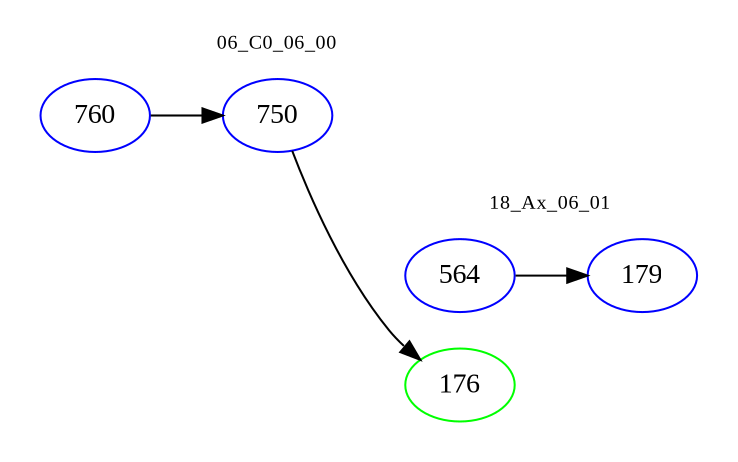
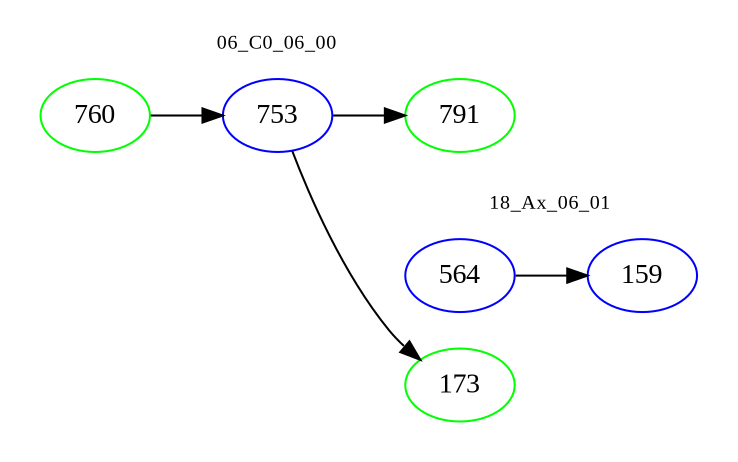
(95, 116) -> (95, 116)
(278, 116) -> (278, 116)
none -> (460, 116)
(642, 276) -> (642, 276)
(460, 385) -> (460, 385)
